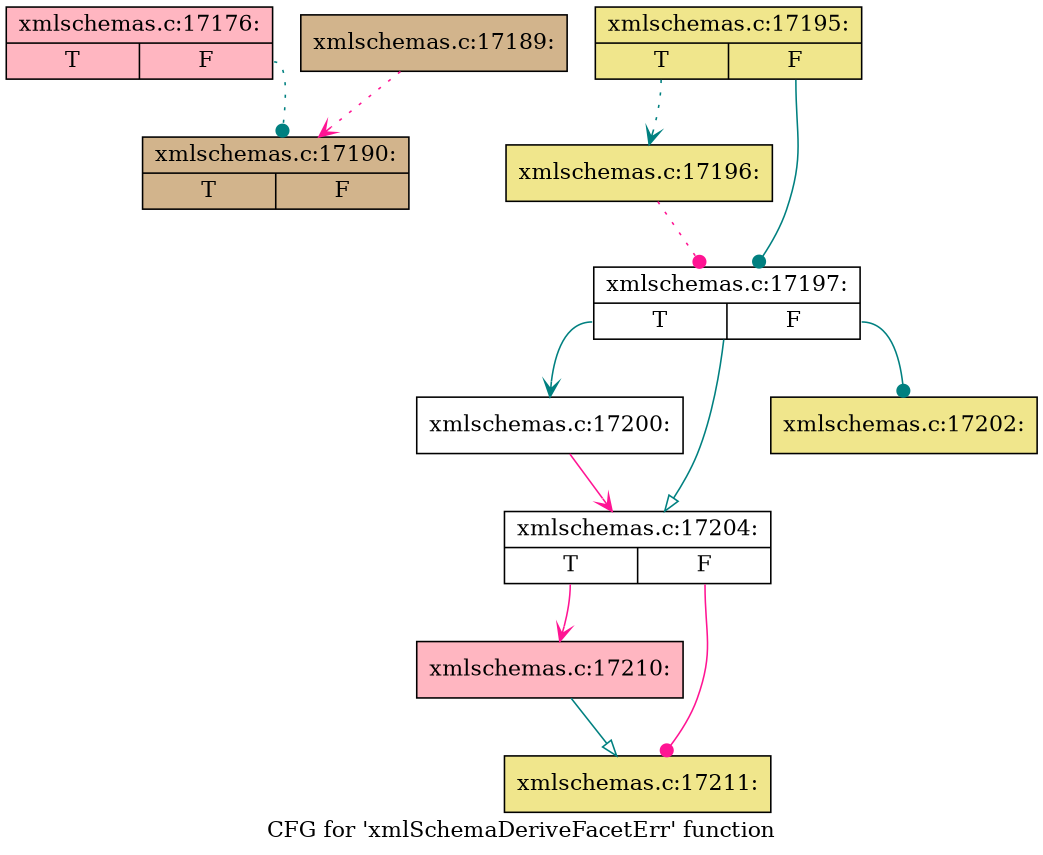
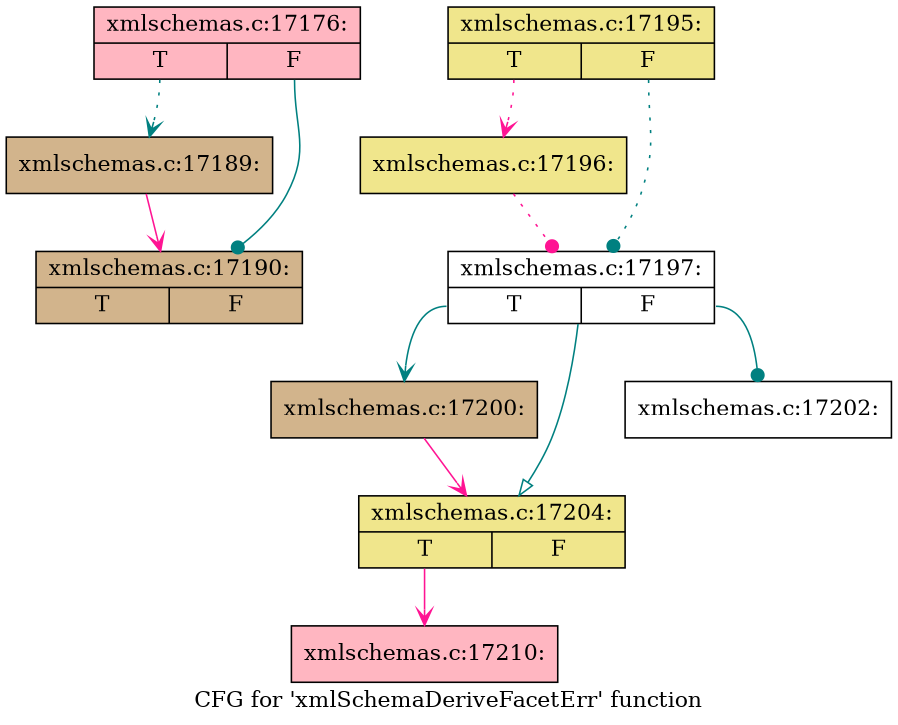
(285, 91) -> (296, 171)
(366, 99) -> (151, 215)
none -> (158, 101)
(659, 105) -> (512, 101)
(796, 172) -> (649, 164)
(550, 425) -> (404, 410)
(904, 425) -> (758, 410)
(638, 548) -> (492, 532)
(638, 784) -> none
